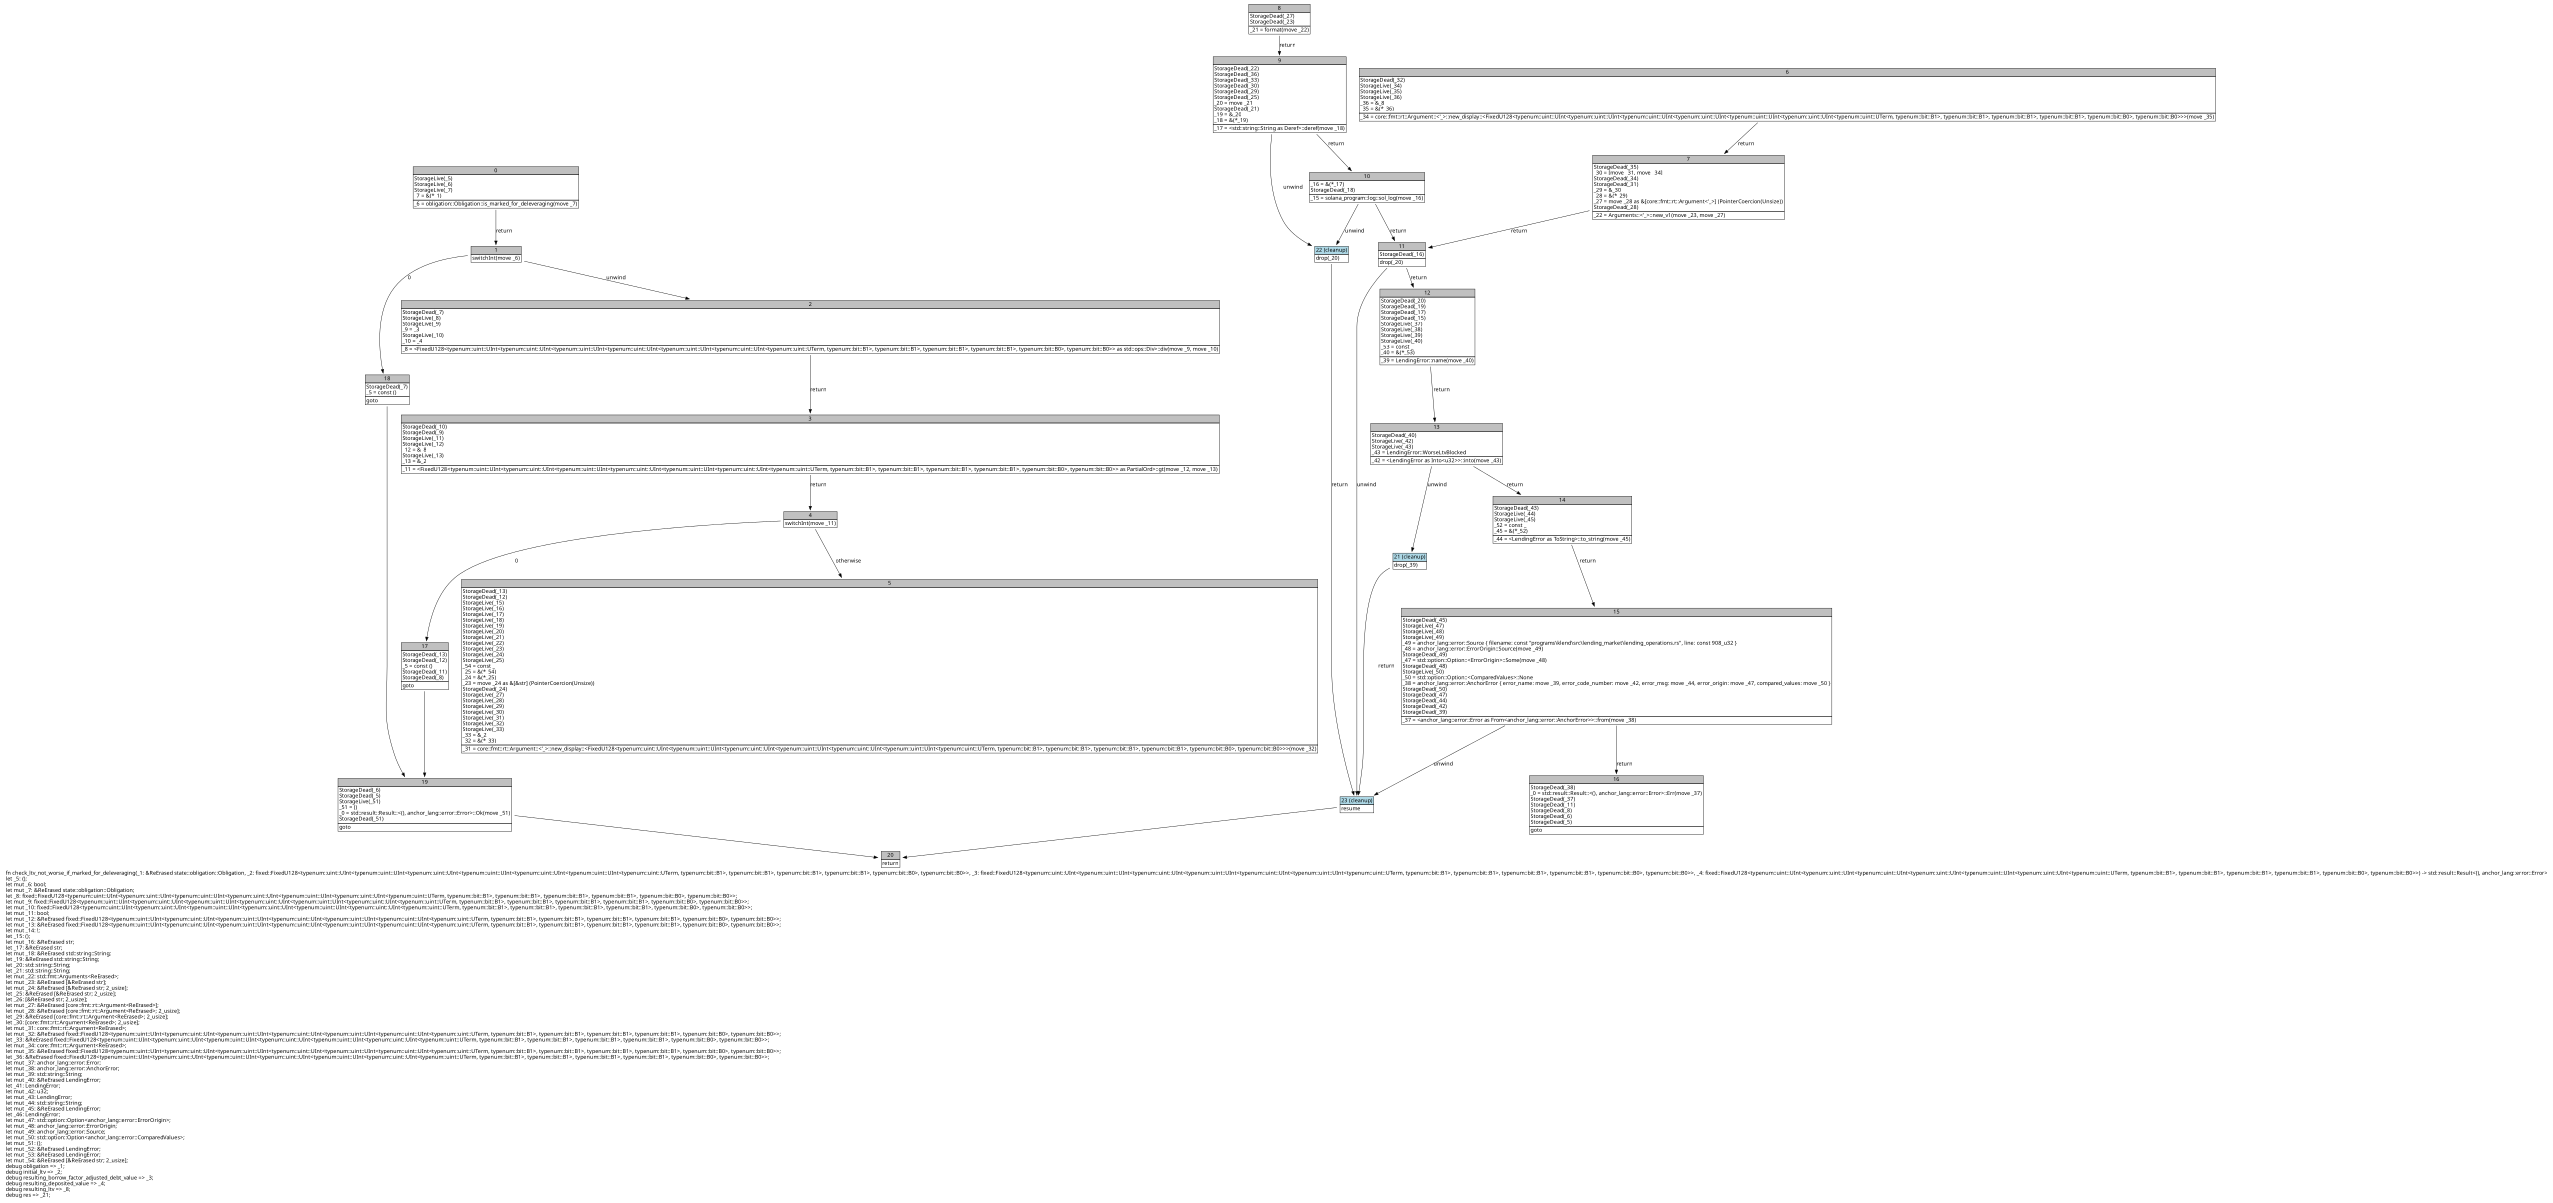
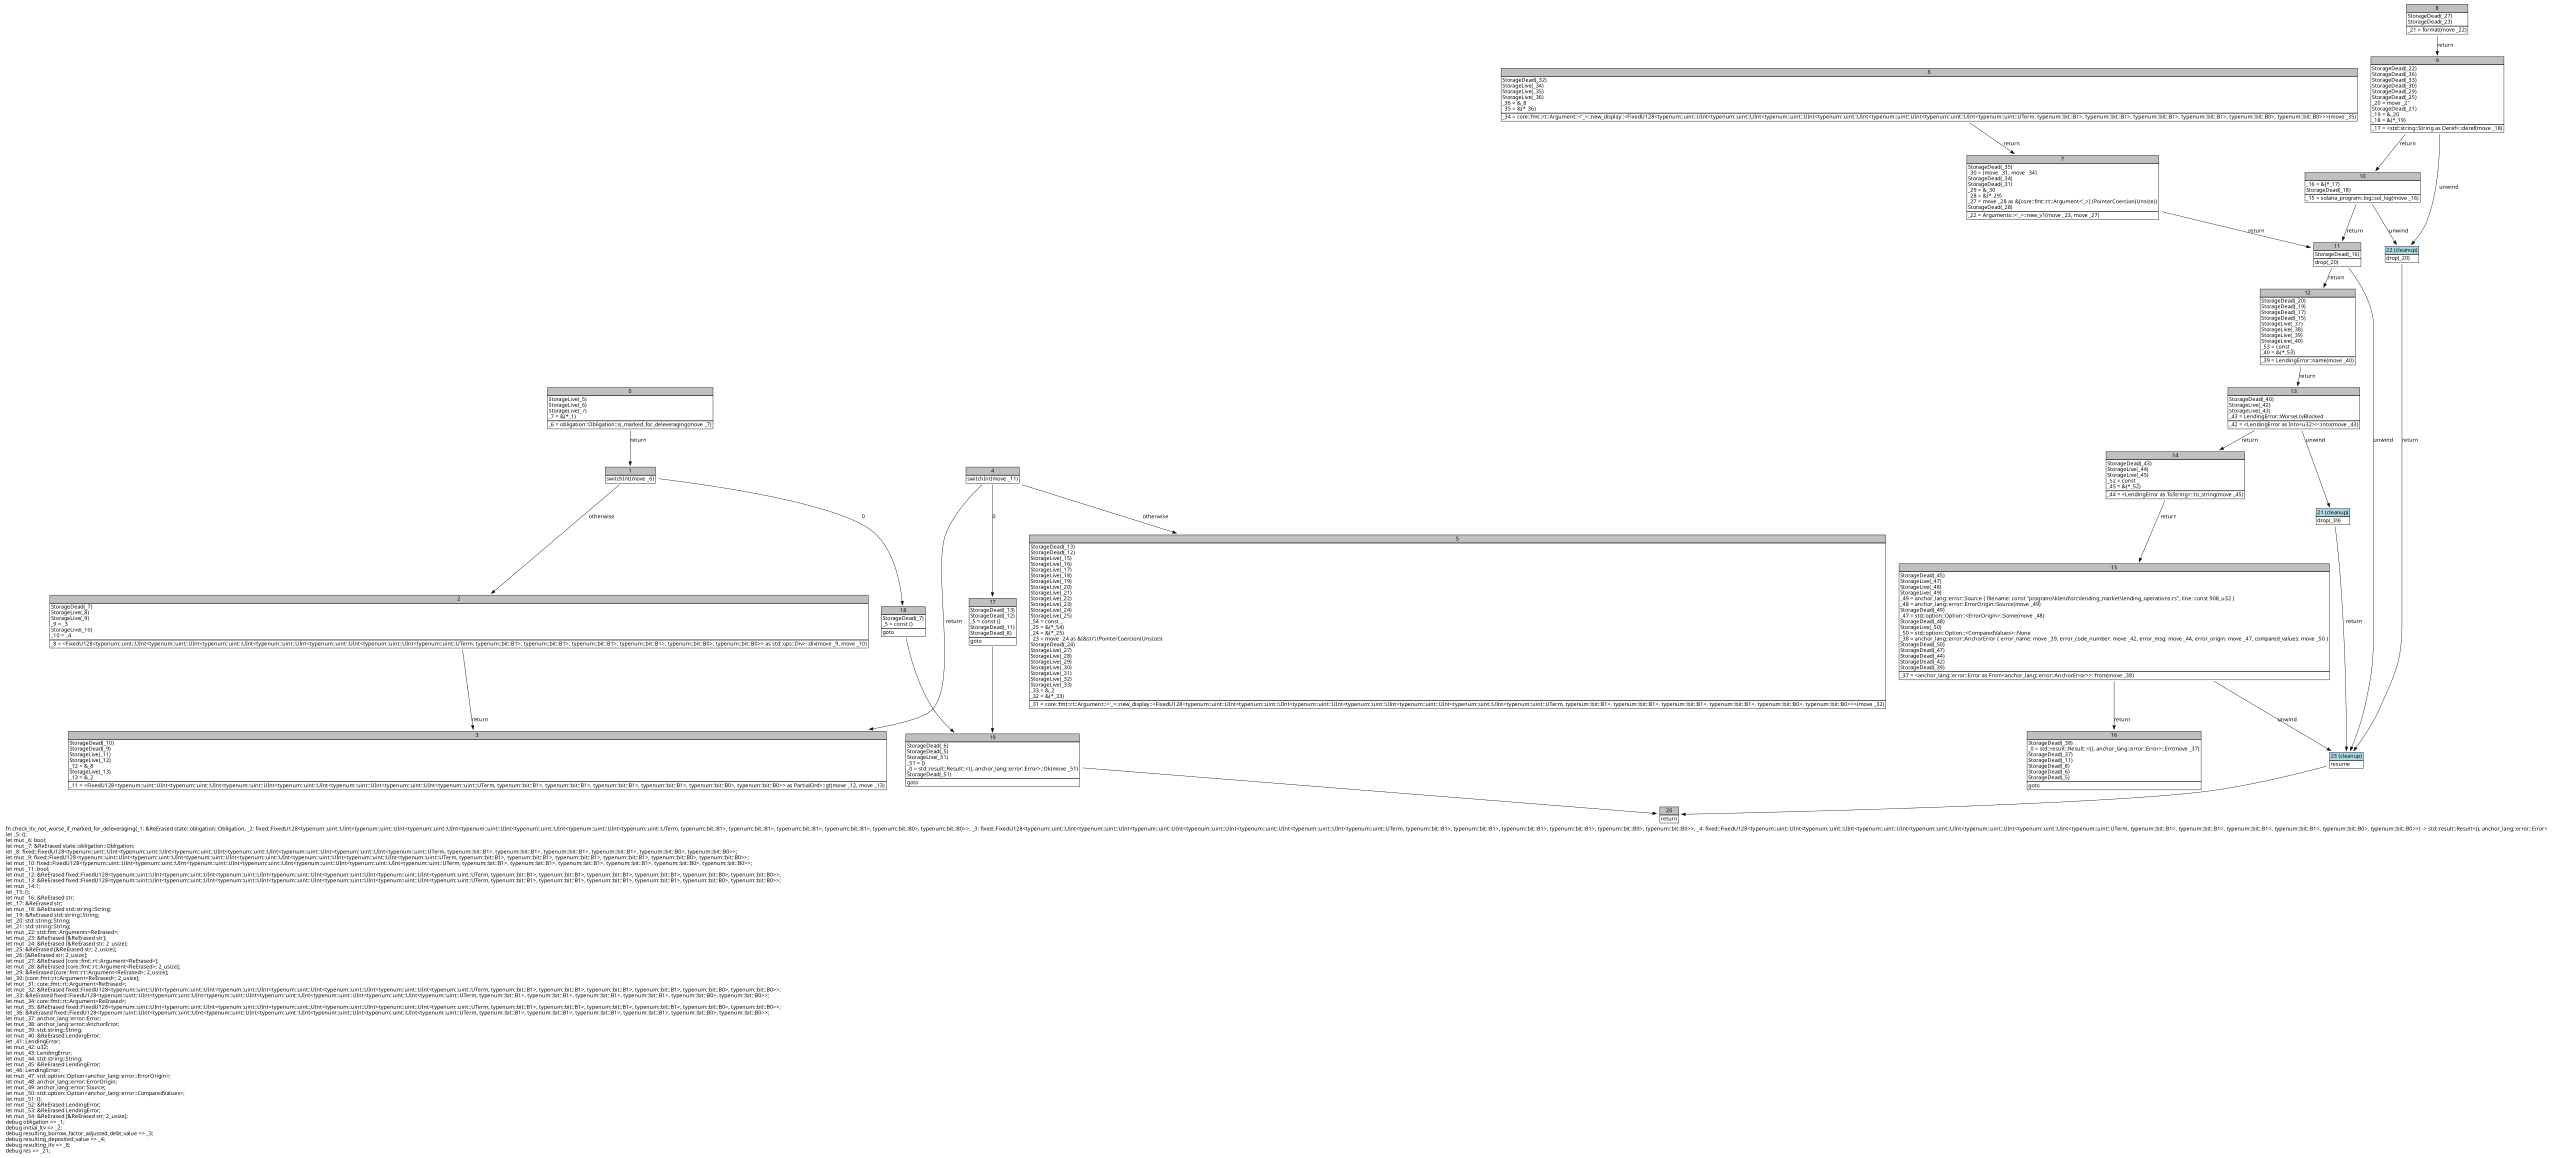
(616, 278) -> (602, 517)
(810, 491) -> (944, 623)
